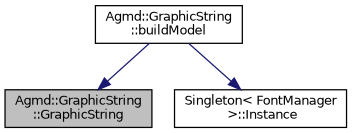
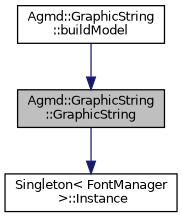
(210, 62) -> (91, 144)
